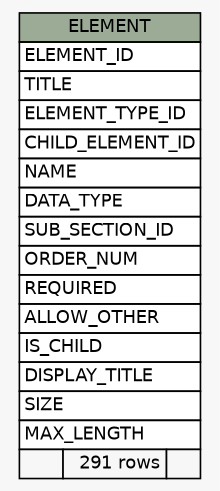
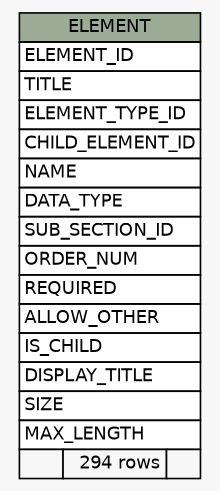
(120, 463) -> (120, 463)
